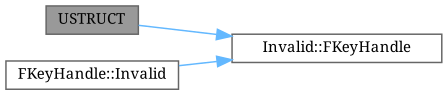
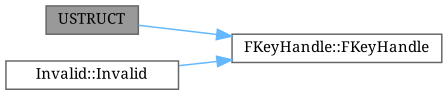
(337, 48) -> (337, 48)
(92, 75) -> (92, 75)
